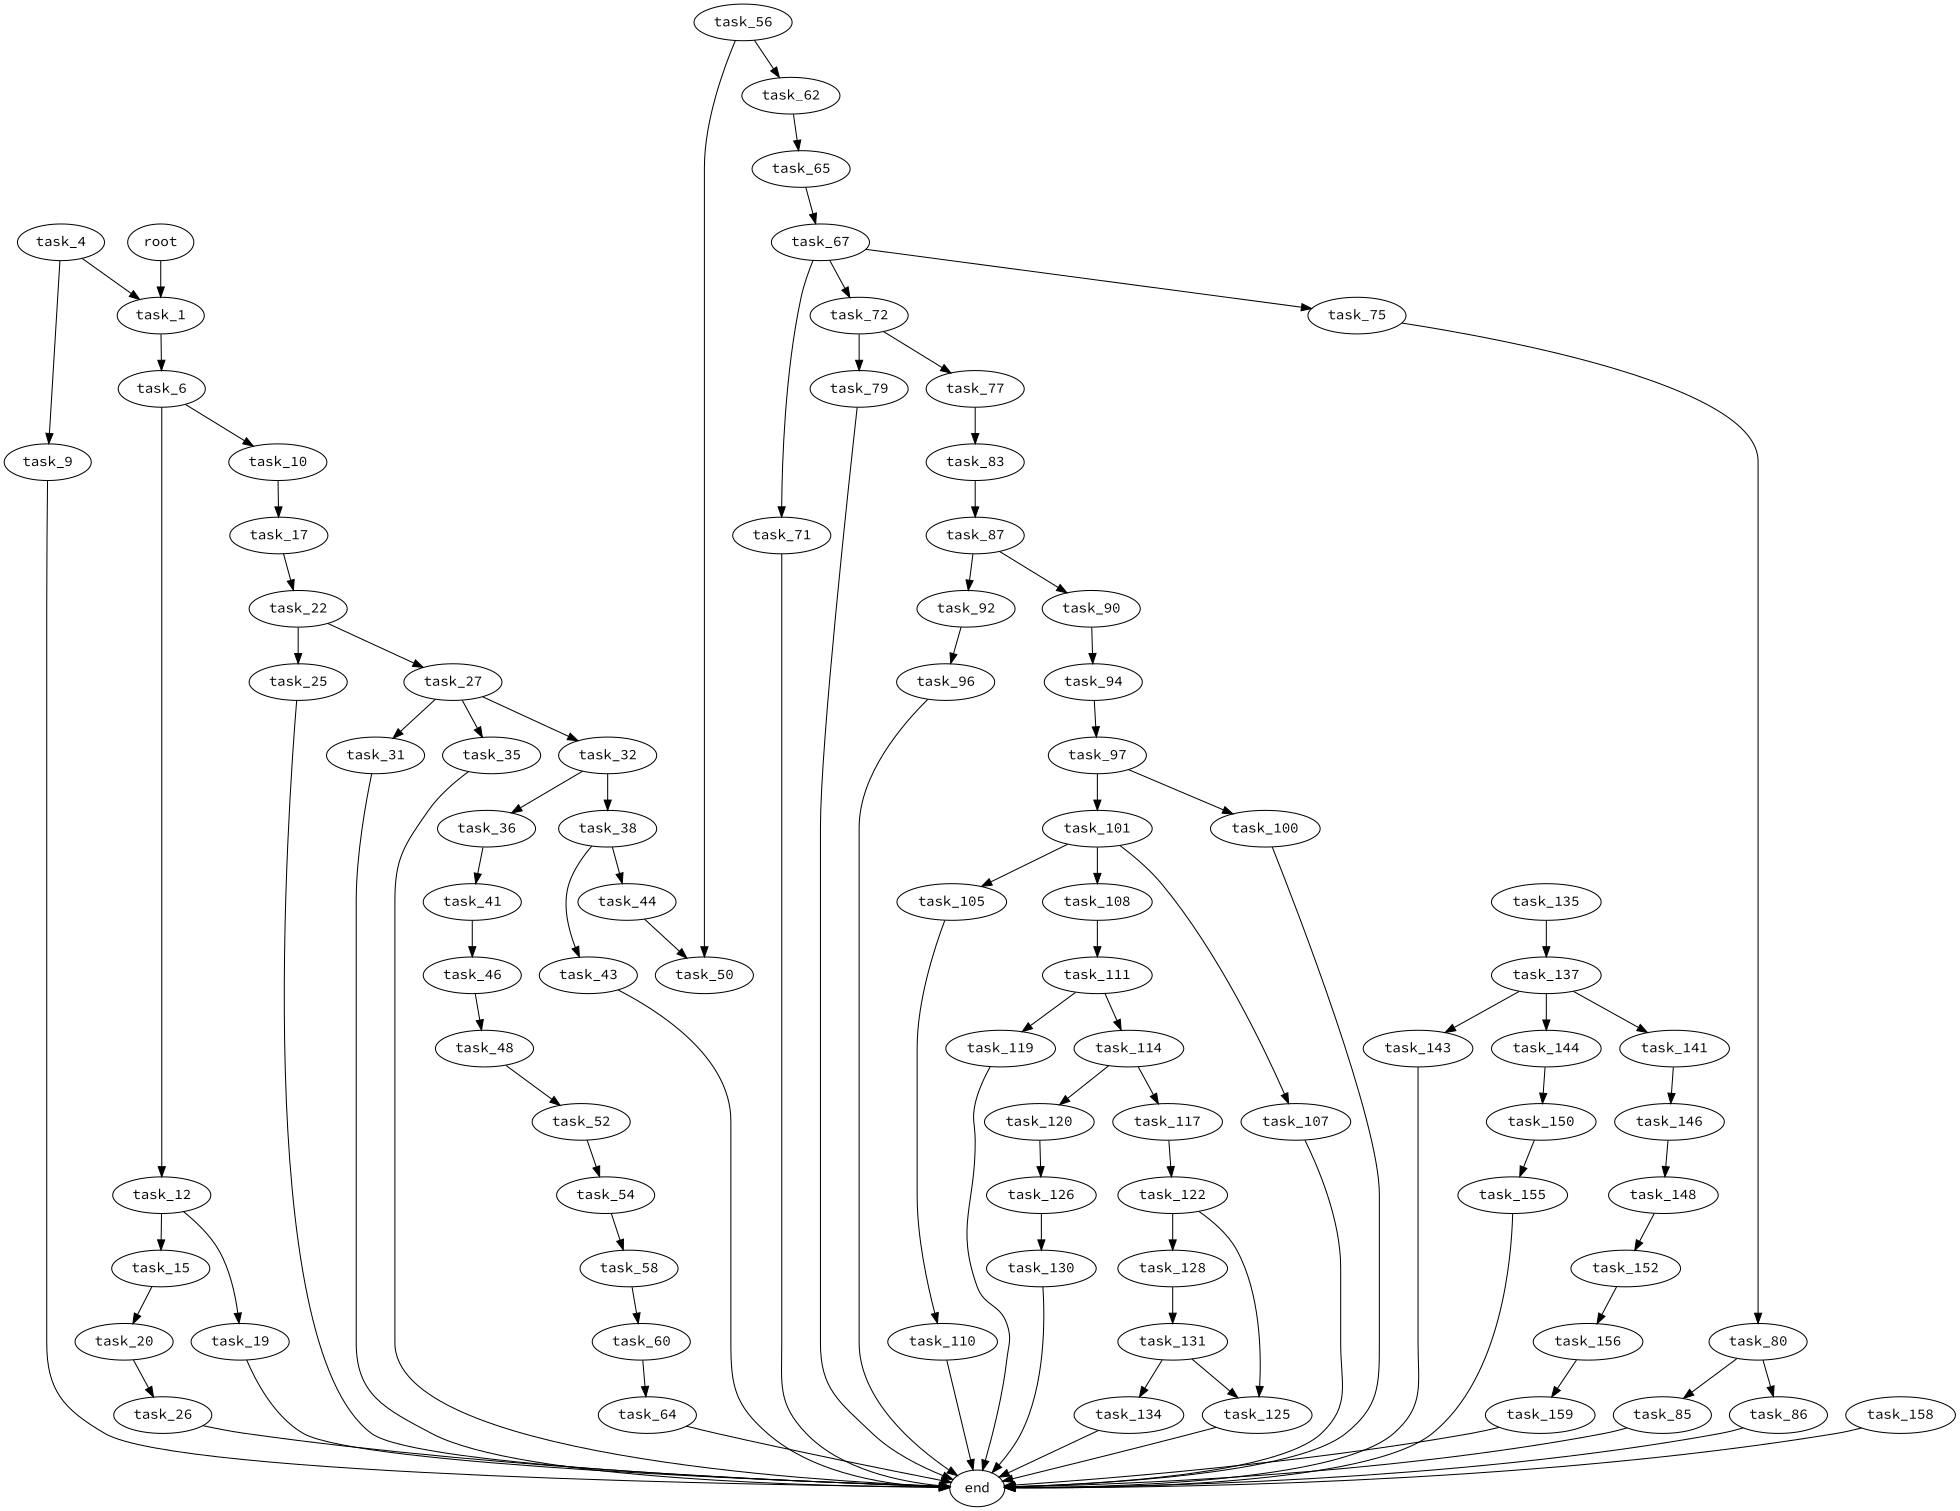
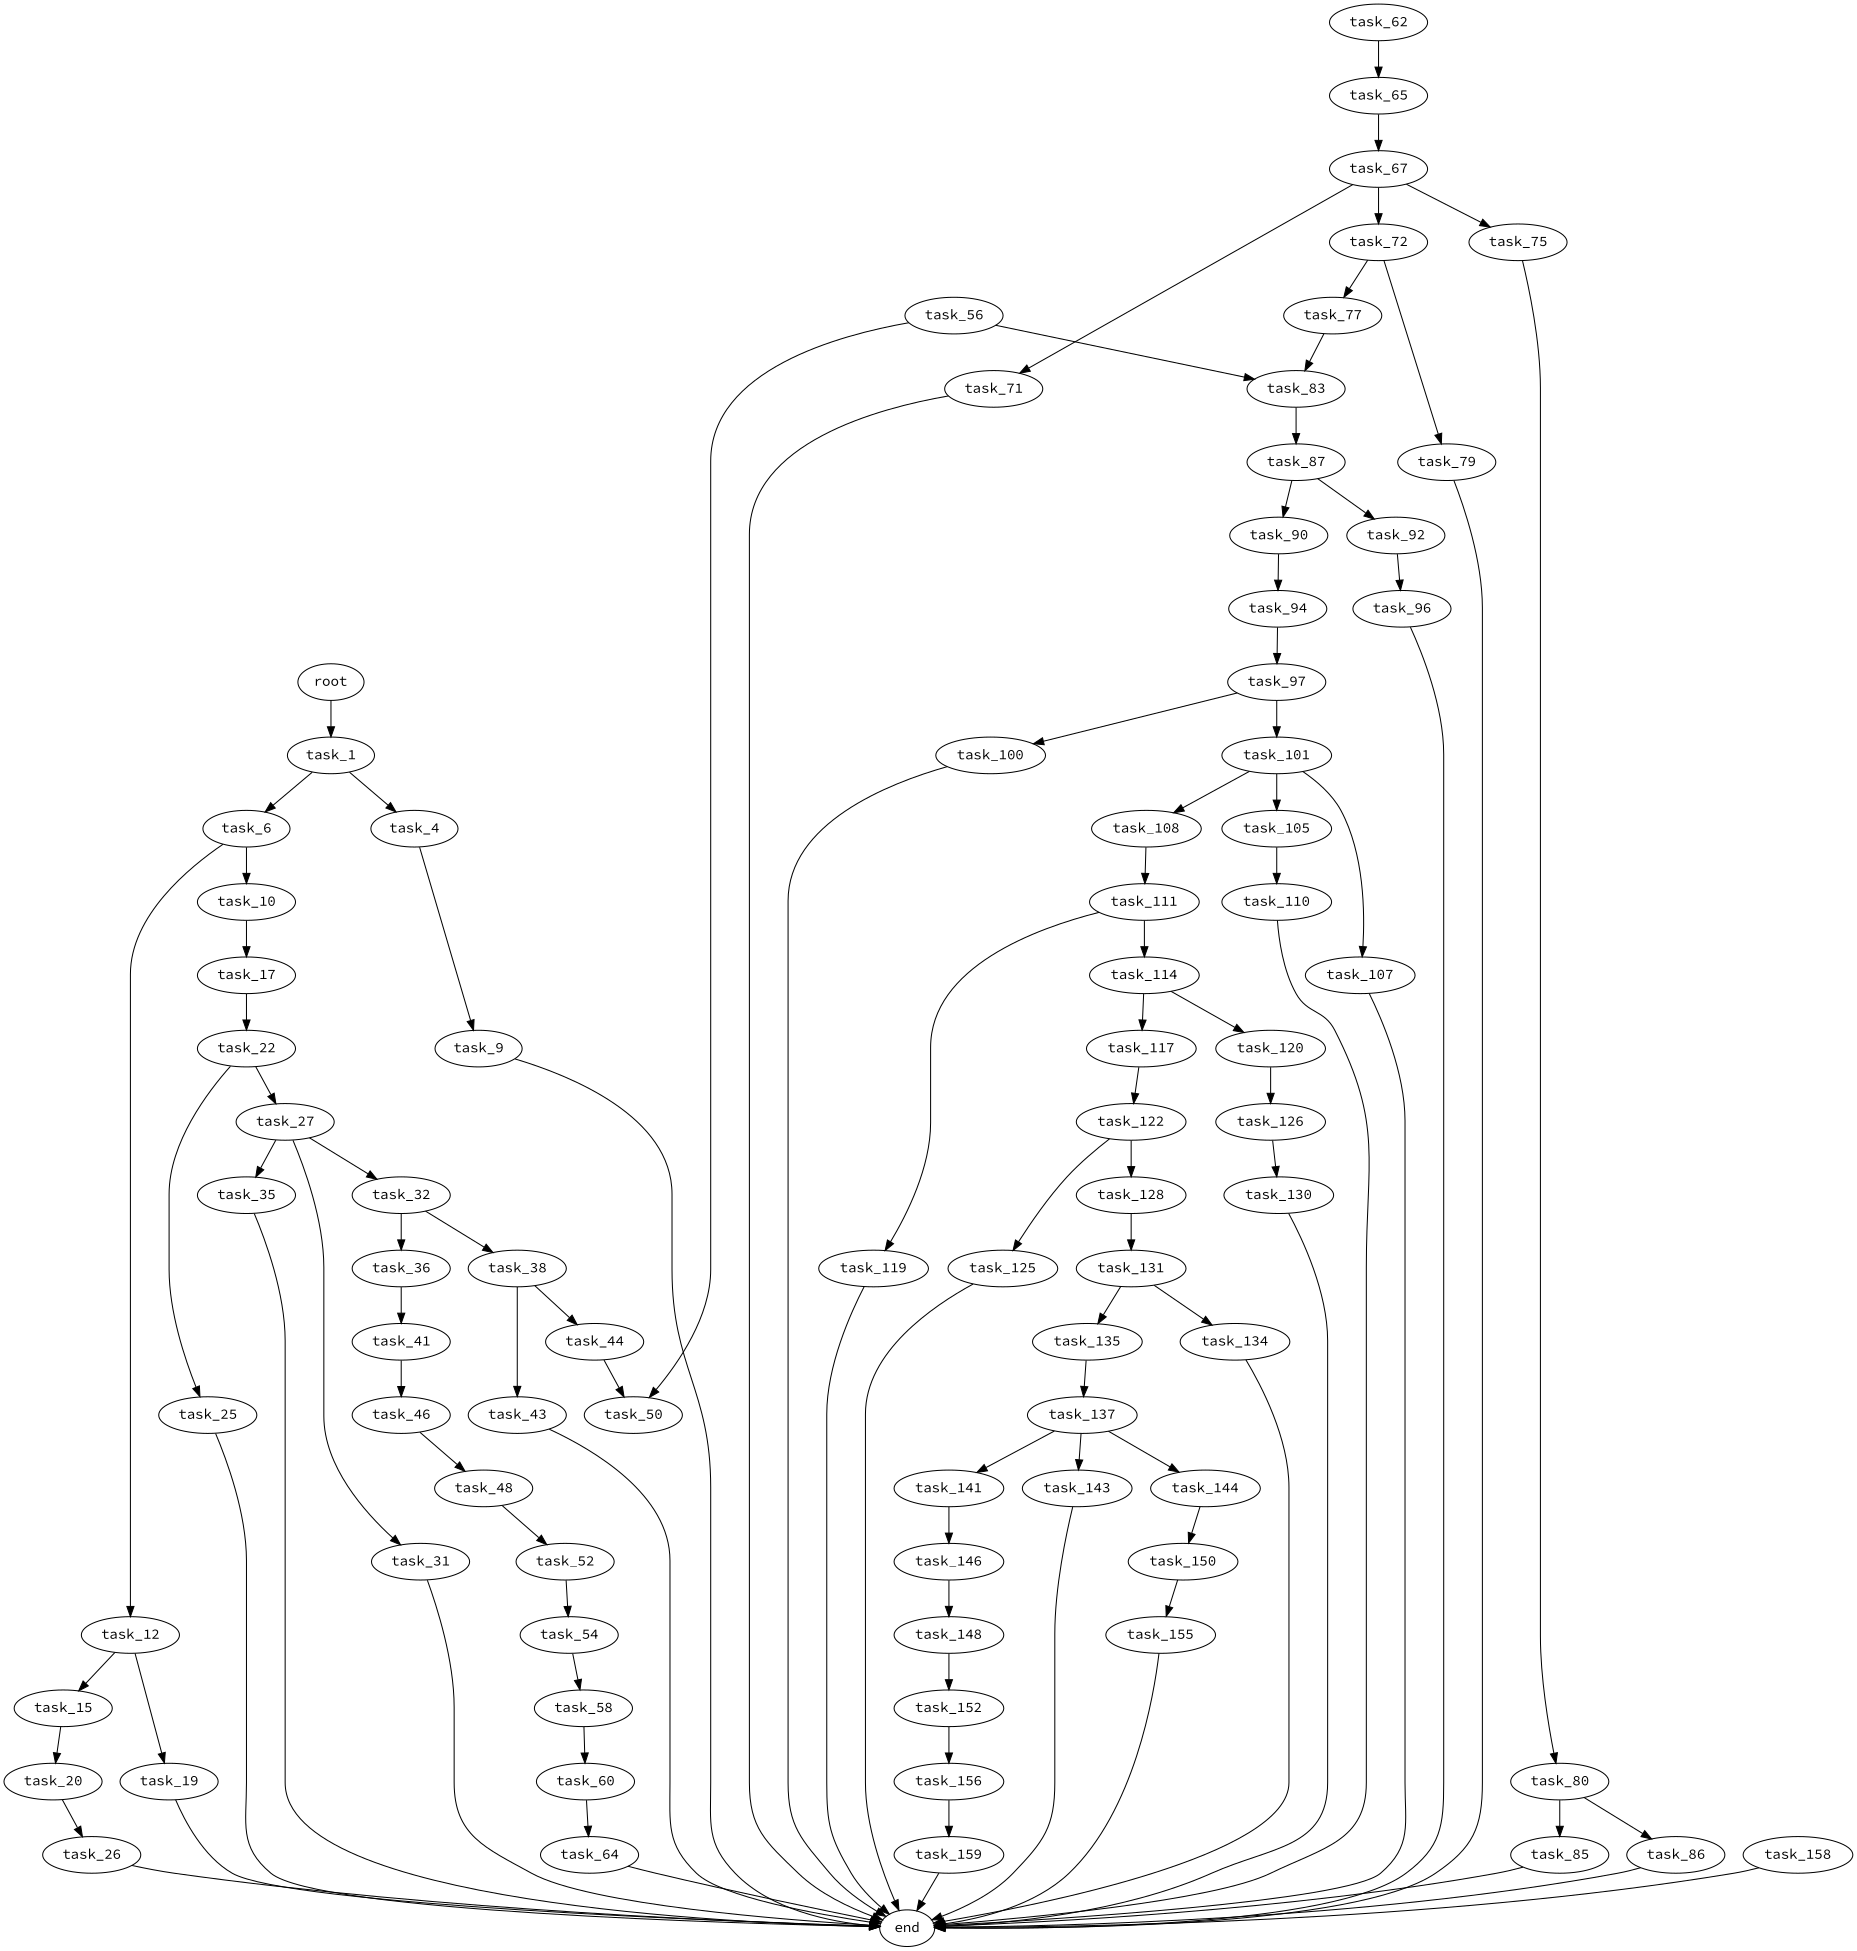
(764, 55) -> (1120, 351)
(107, 276) -> (369, 789)
(1211, 1375) -> (1112, 1301)
